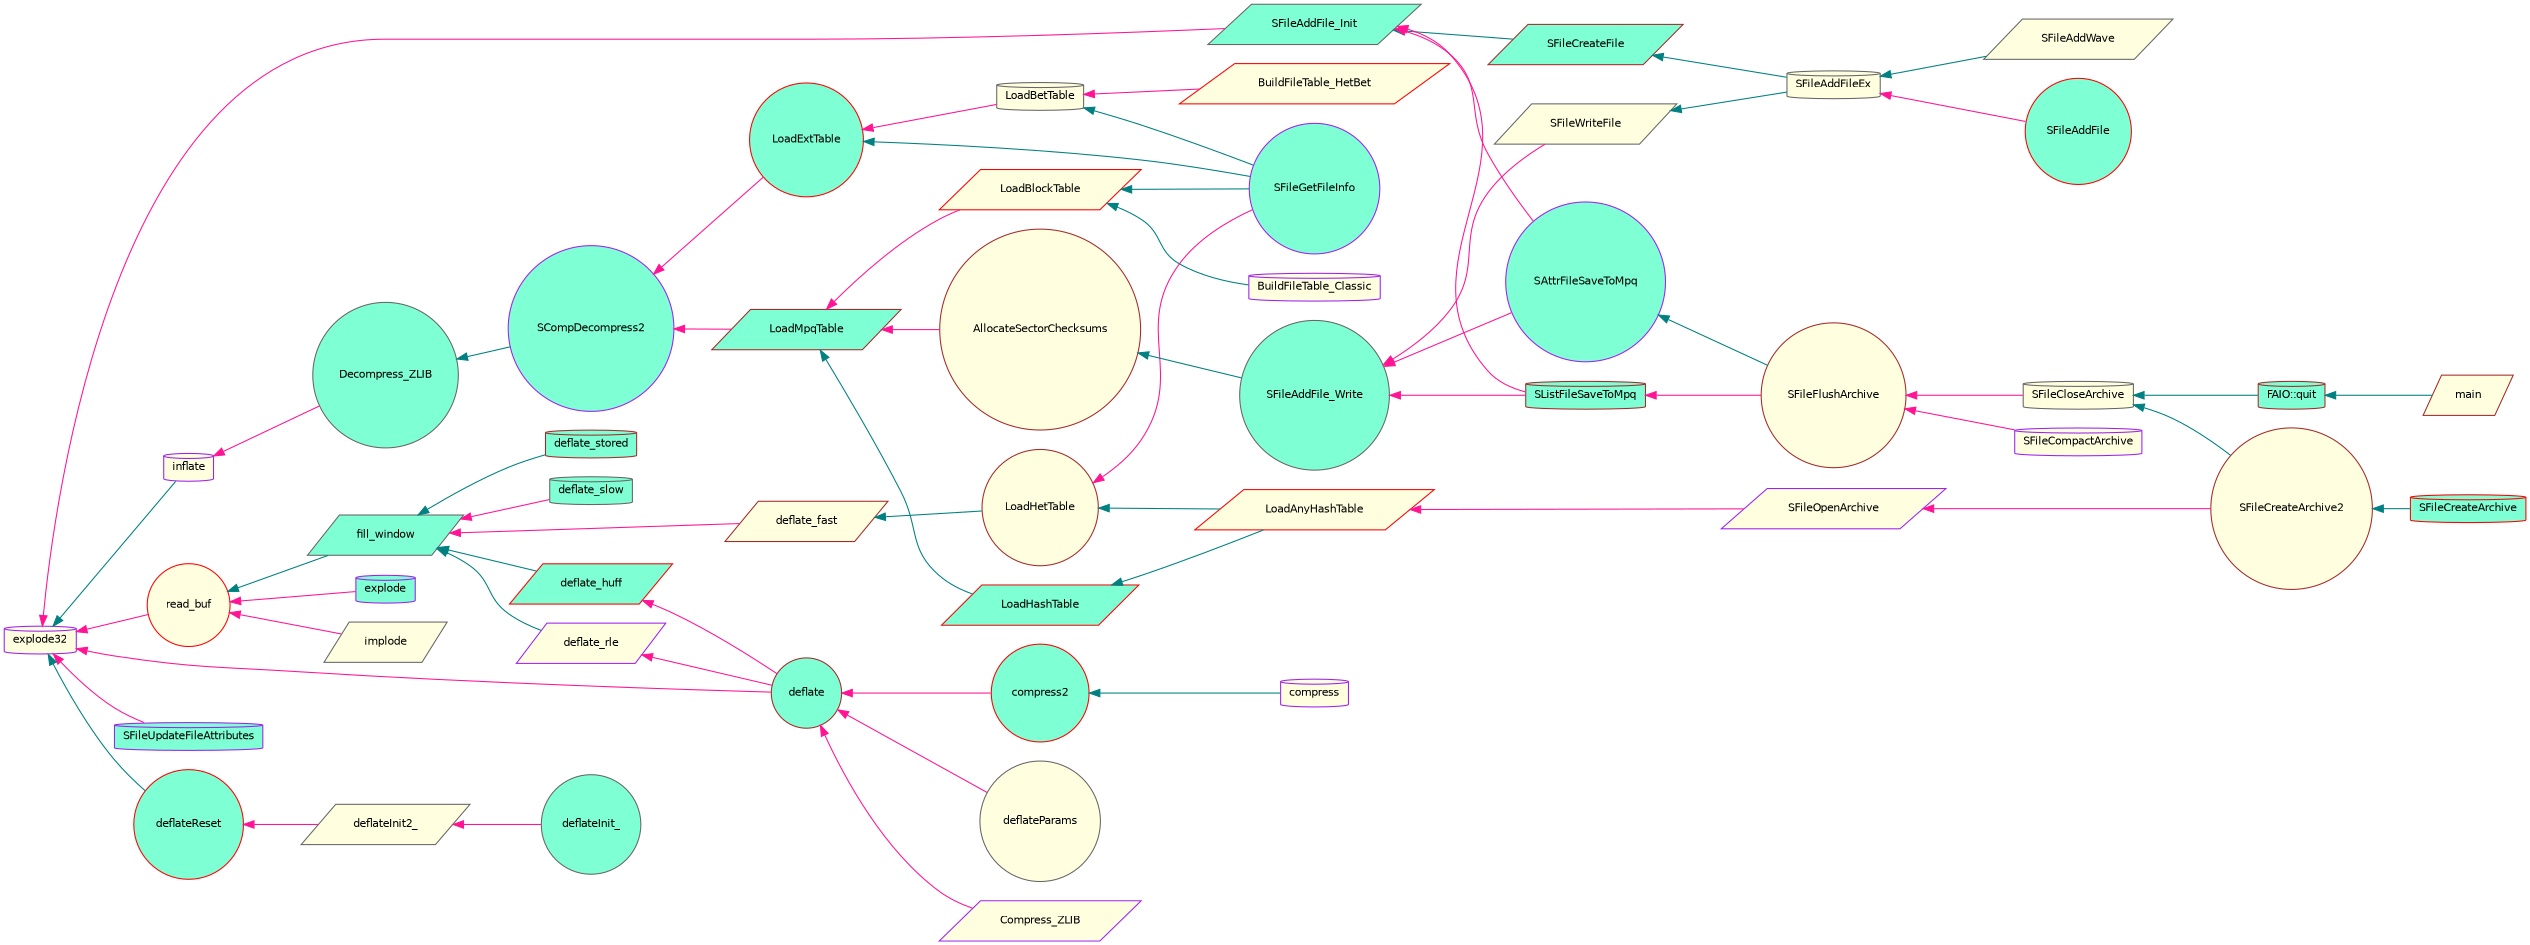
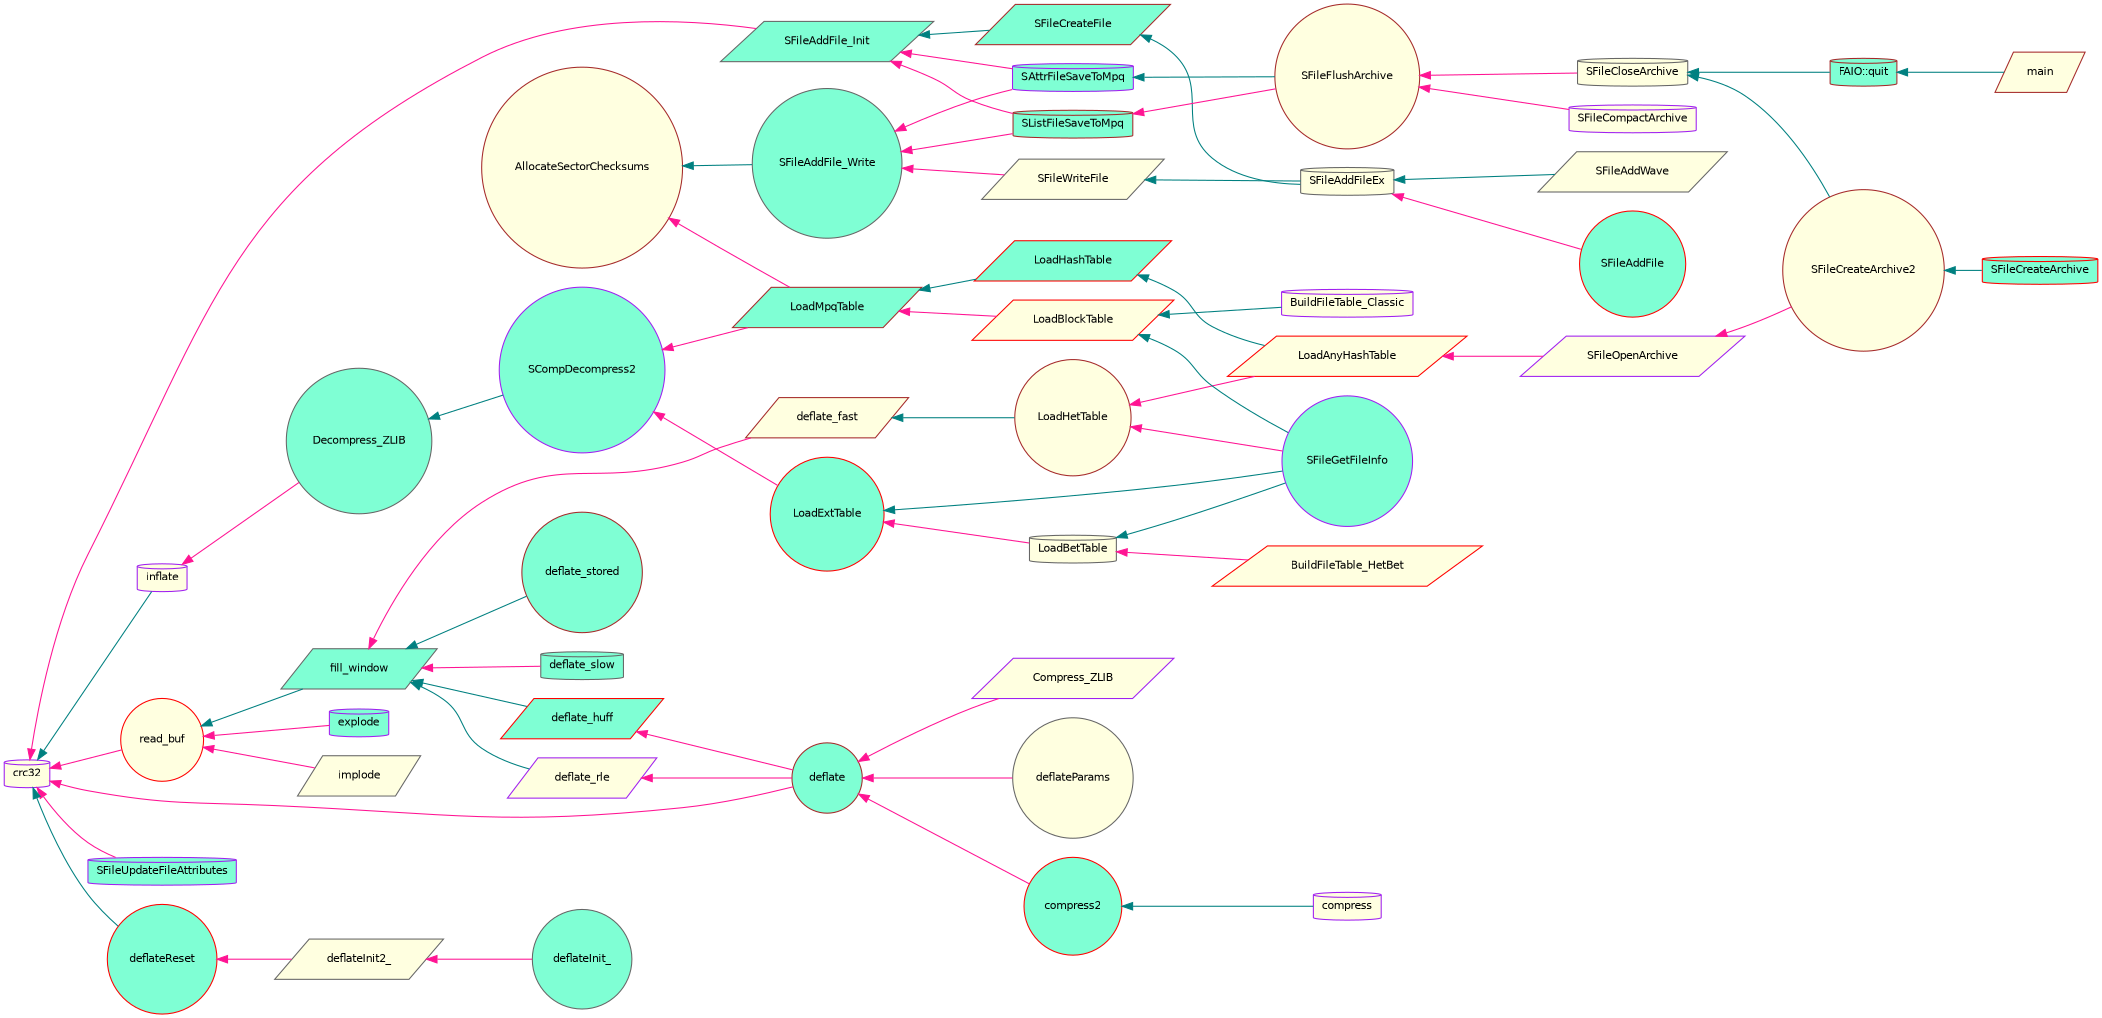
(1586, 282) -> (1073, 78)
(916, 330) -> (734, 256)
(591, 444) -> (582, 572)
(1165, 509) -> (1197, 389)
(40, 640) -> (27, 774)
